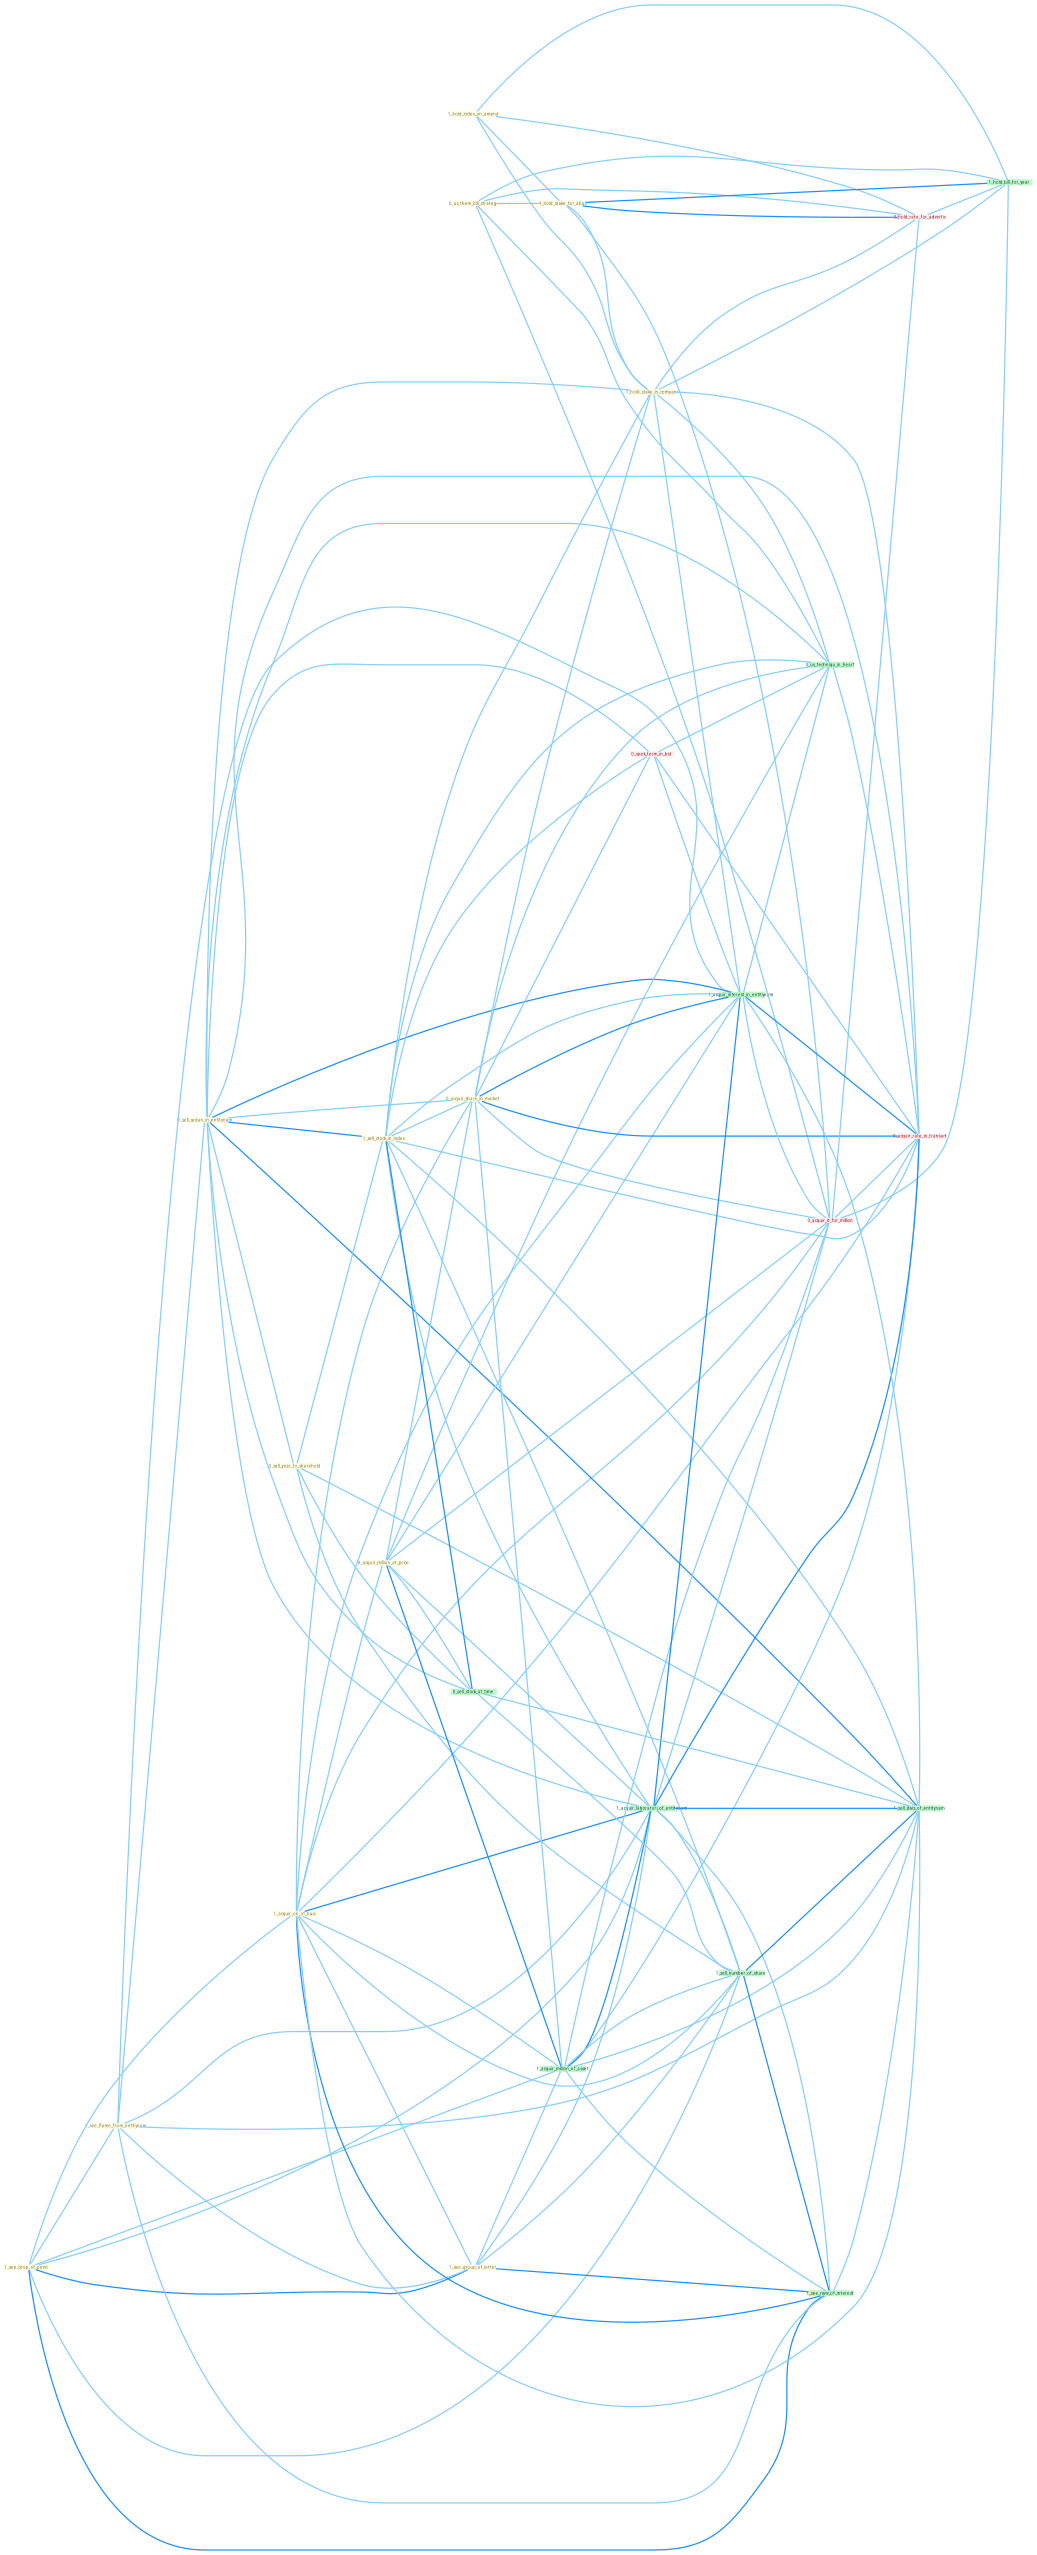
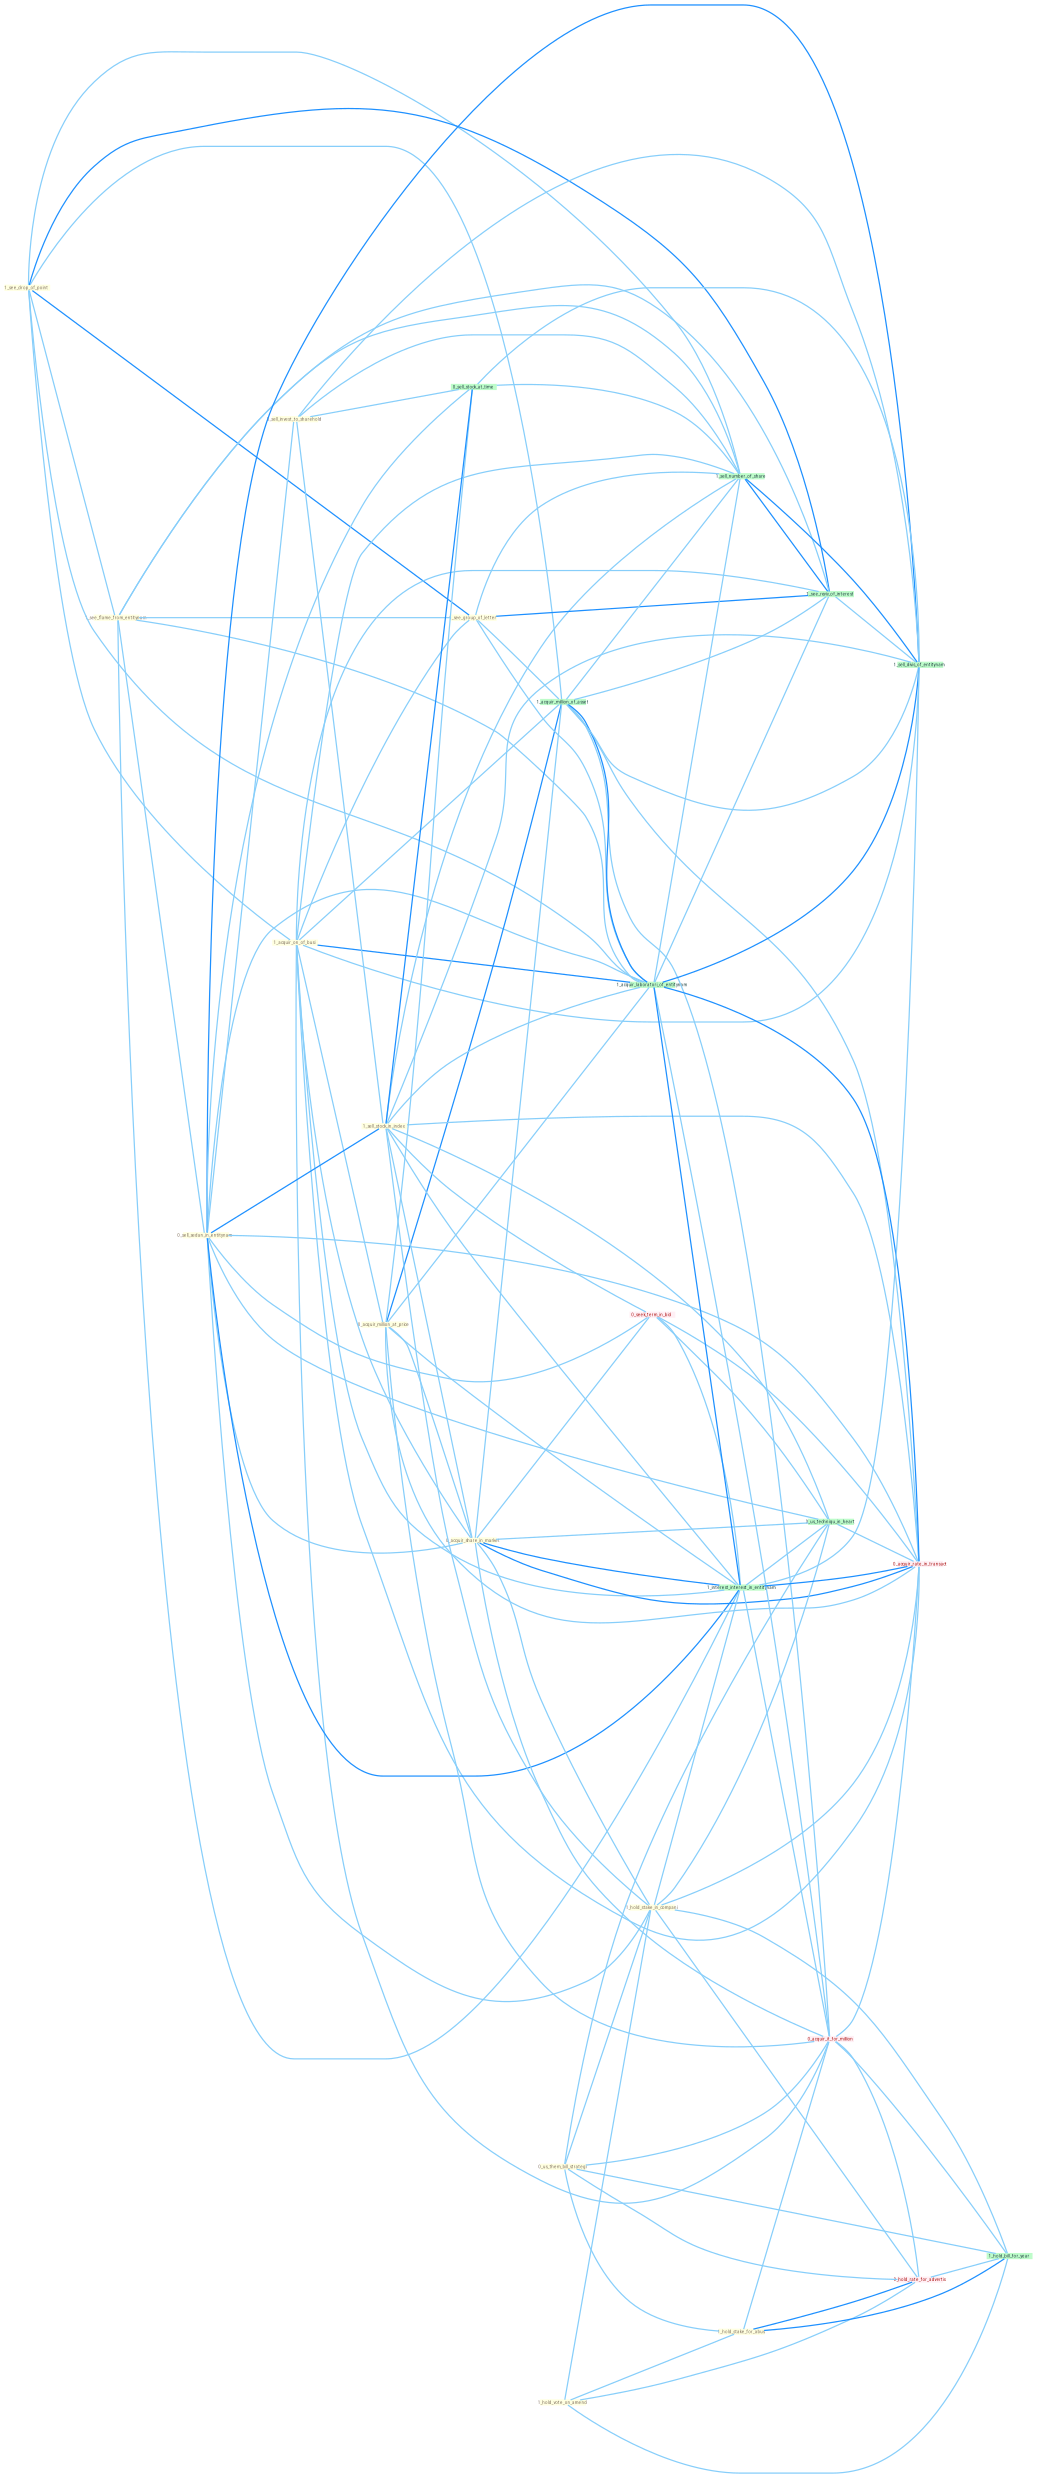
(474, 114) -> (563, 2402)
(608, 298) -> (608, 2037)
(742, 995) -> (742, 1588)
(590, 1105) -> (558, 1619)
(295, 1466) -> (295, 419)
(594, 2094) -> (408, 326)
(439, 2271) -> (407, 592)
